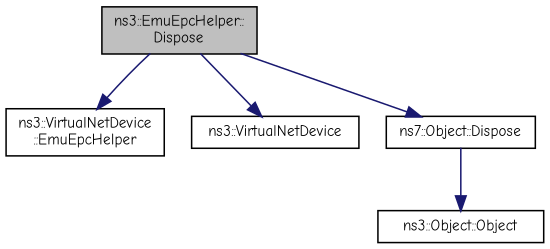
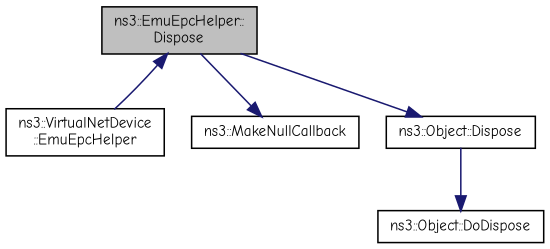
(128, 75) -> (136, 88)
(275, 132) -> (275, 132)
(461, 132) -> (461, 132)
(461, 227) -> (461, 227)
